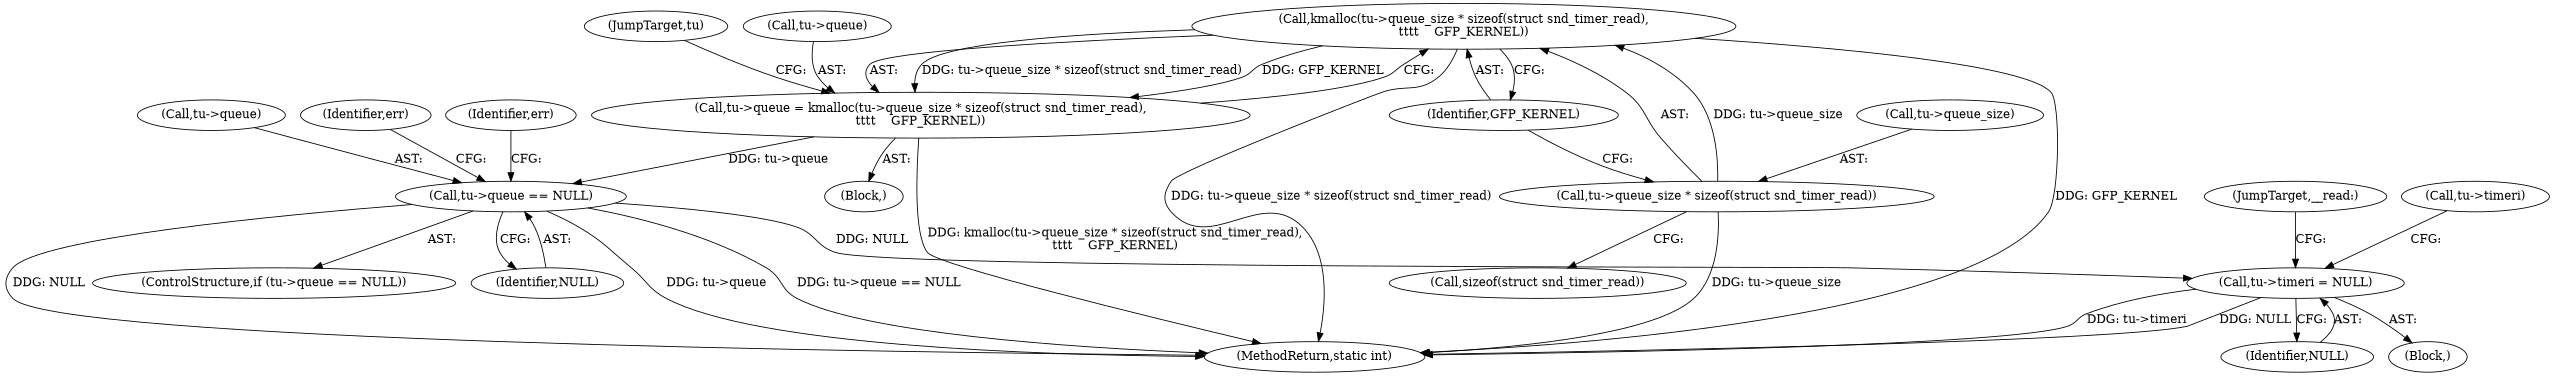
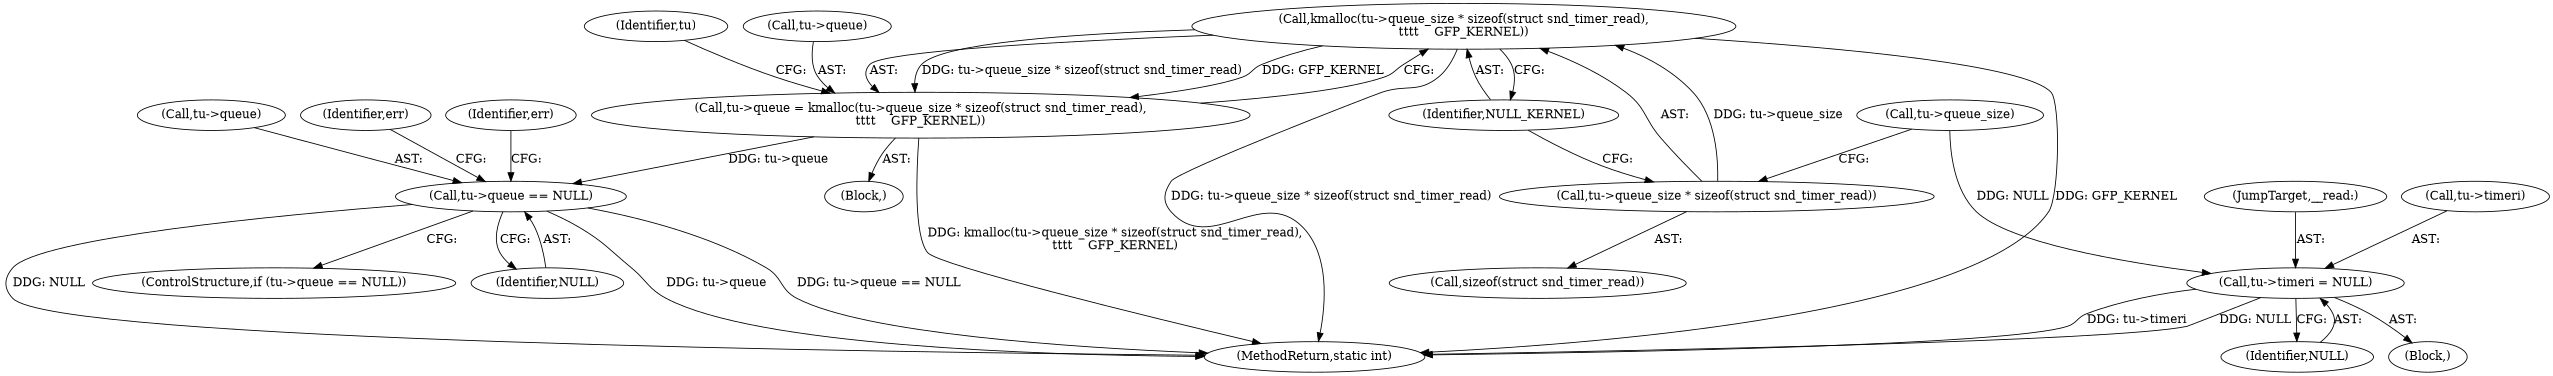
(656, 26) -> (656, 26)
(1504, 115) -> (1504, 115)
(1856, 160) -> (1856, 160)
(444, 240) -> (444, 240)
(1670, 240) -> (1670, 240)
(2313, 240) -> (2313, 240)
(2428, 240) -> (2428, 240)
(1394, 266) -> (2043, 242)
(1611, 331) -> none
